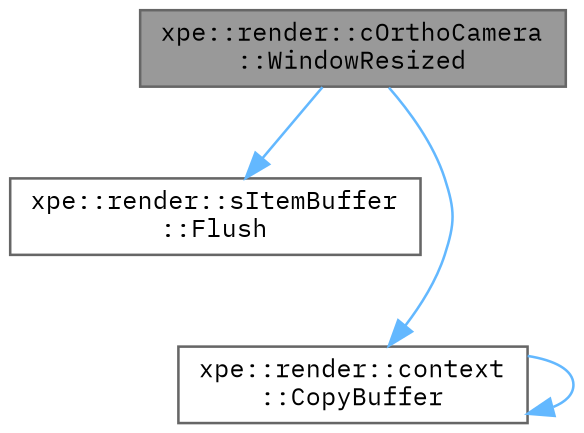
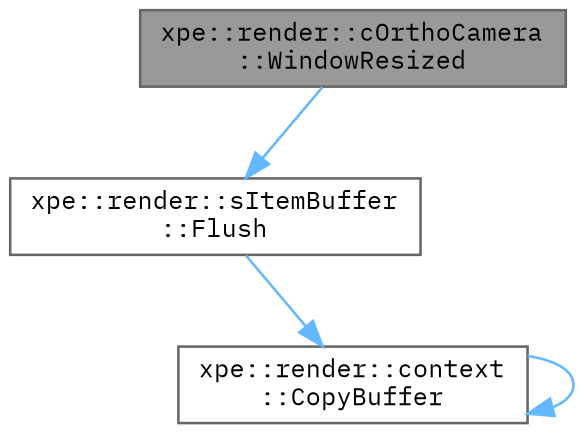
(451, 204) -> (276, 291)
